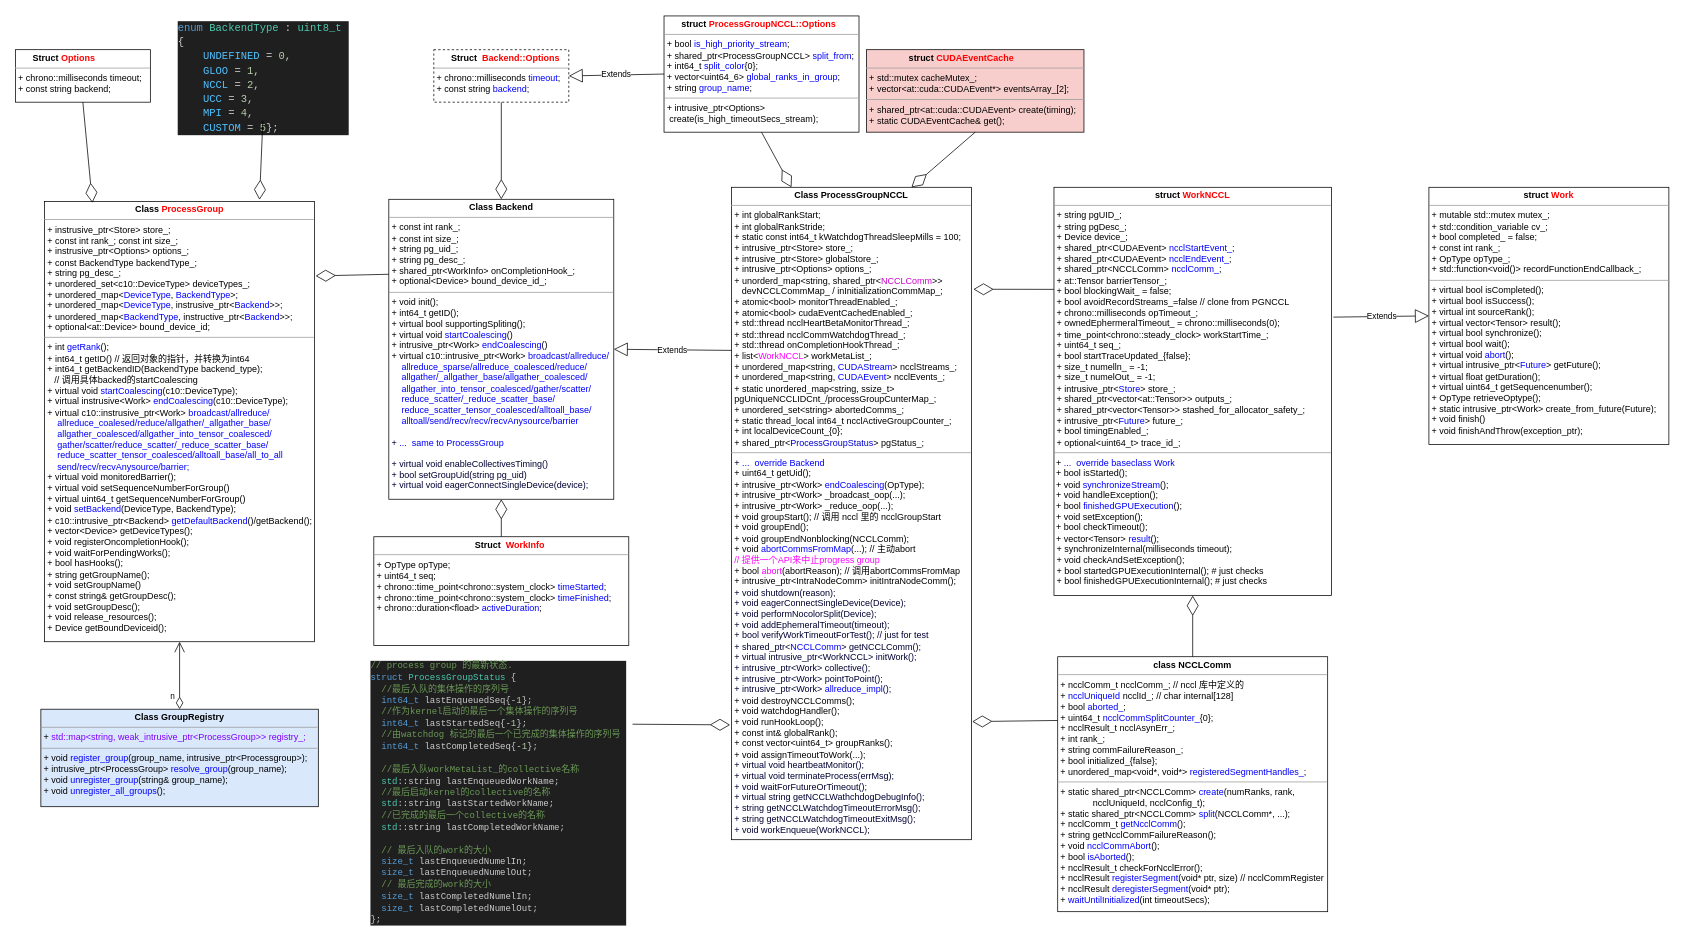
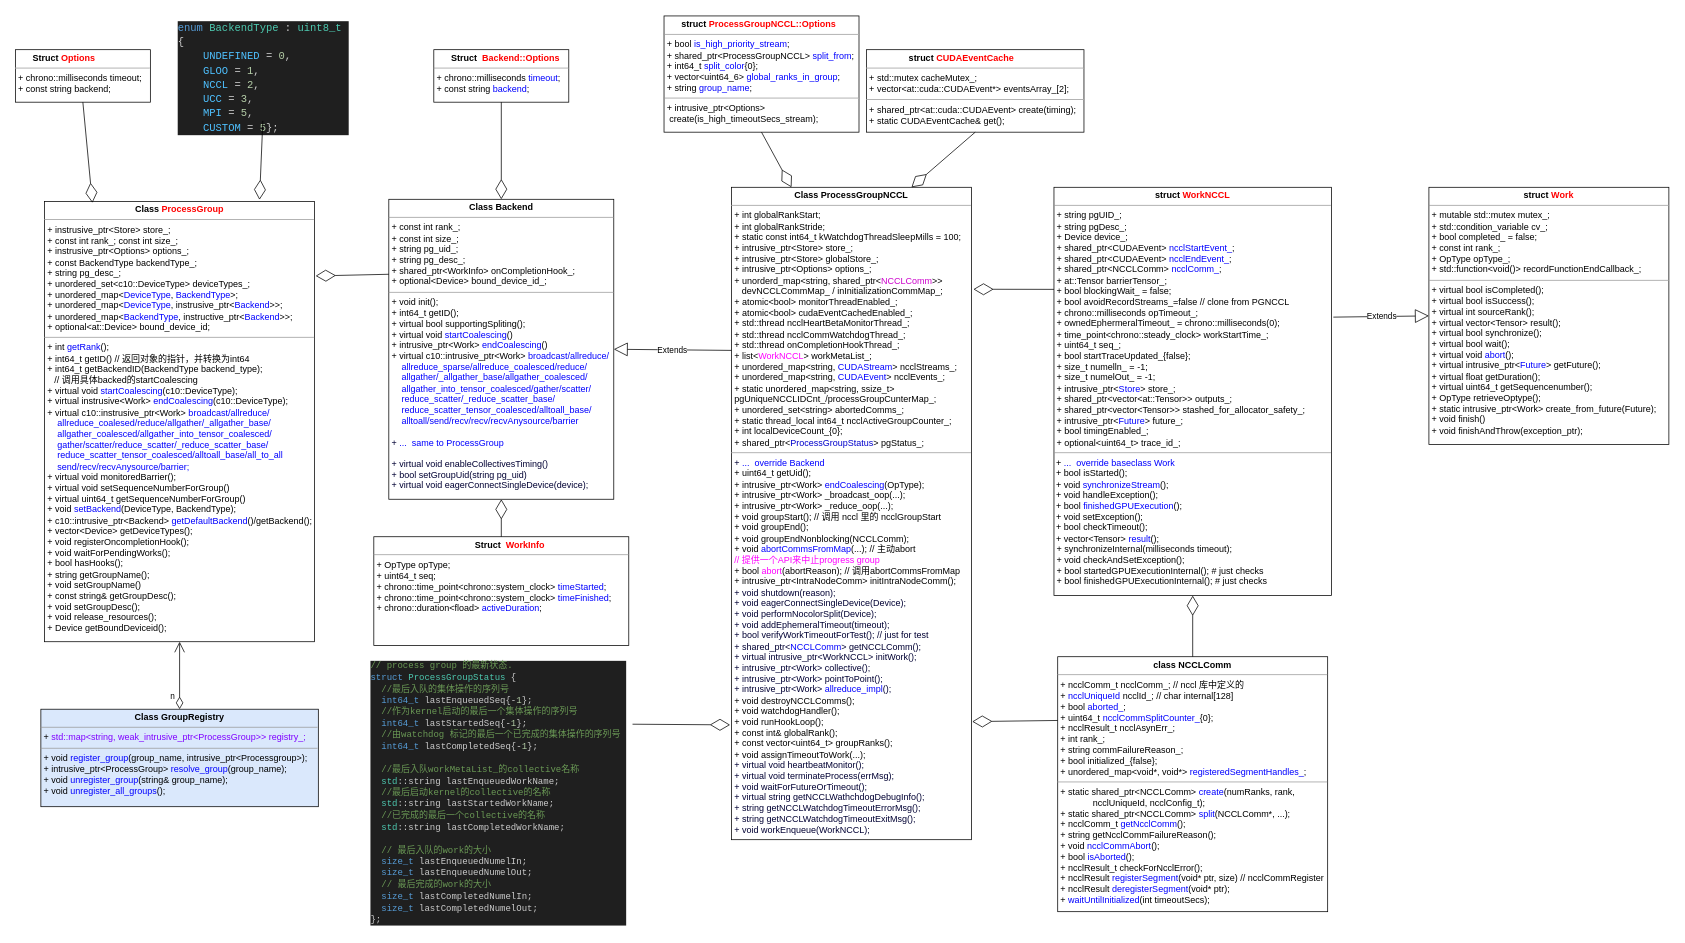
(242, 59) -> (242, 59)
(623, 75) -> none
(501, 76) -> (501, 76)
(975, 91) -> (975, 91)
